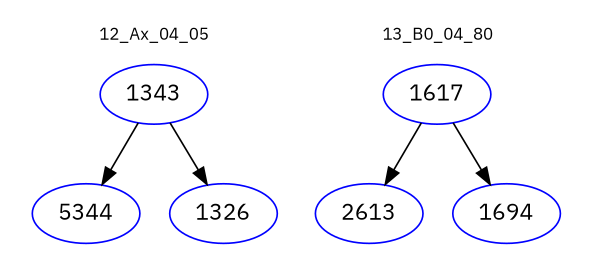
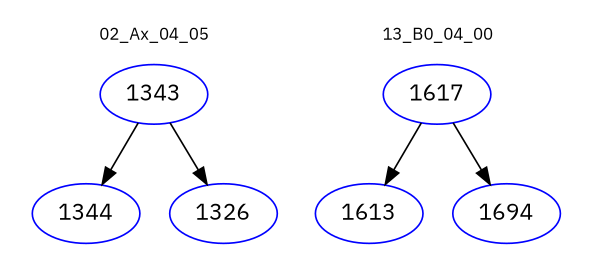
(155, 36) -> (155, 36)
(438, 36) -> (438, 36)
(86, 214) -> (86, 214)
(369, 214) -> (369, 214)
